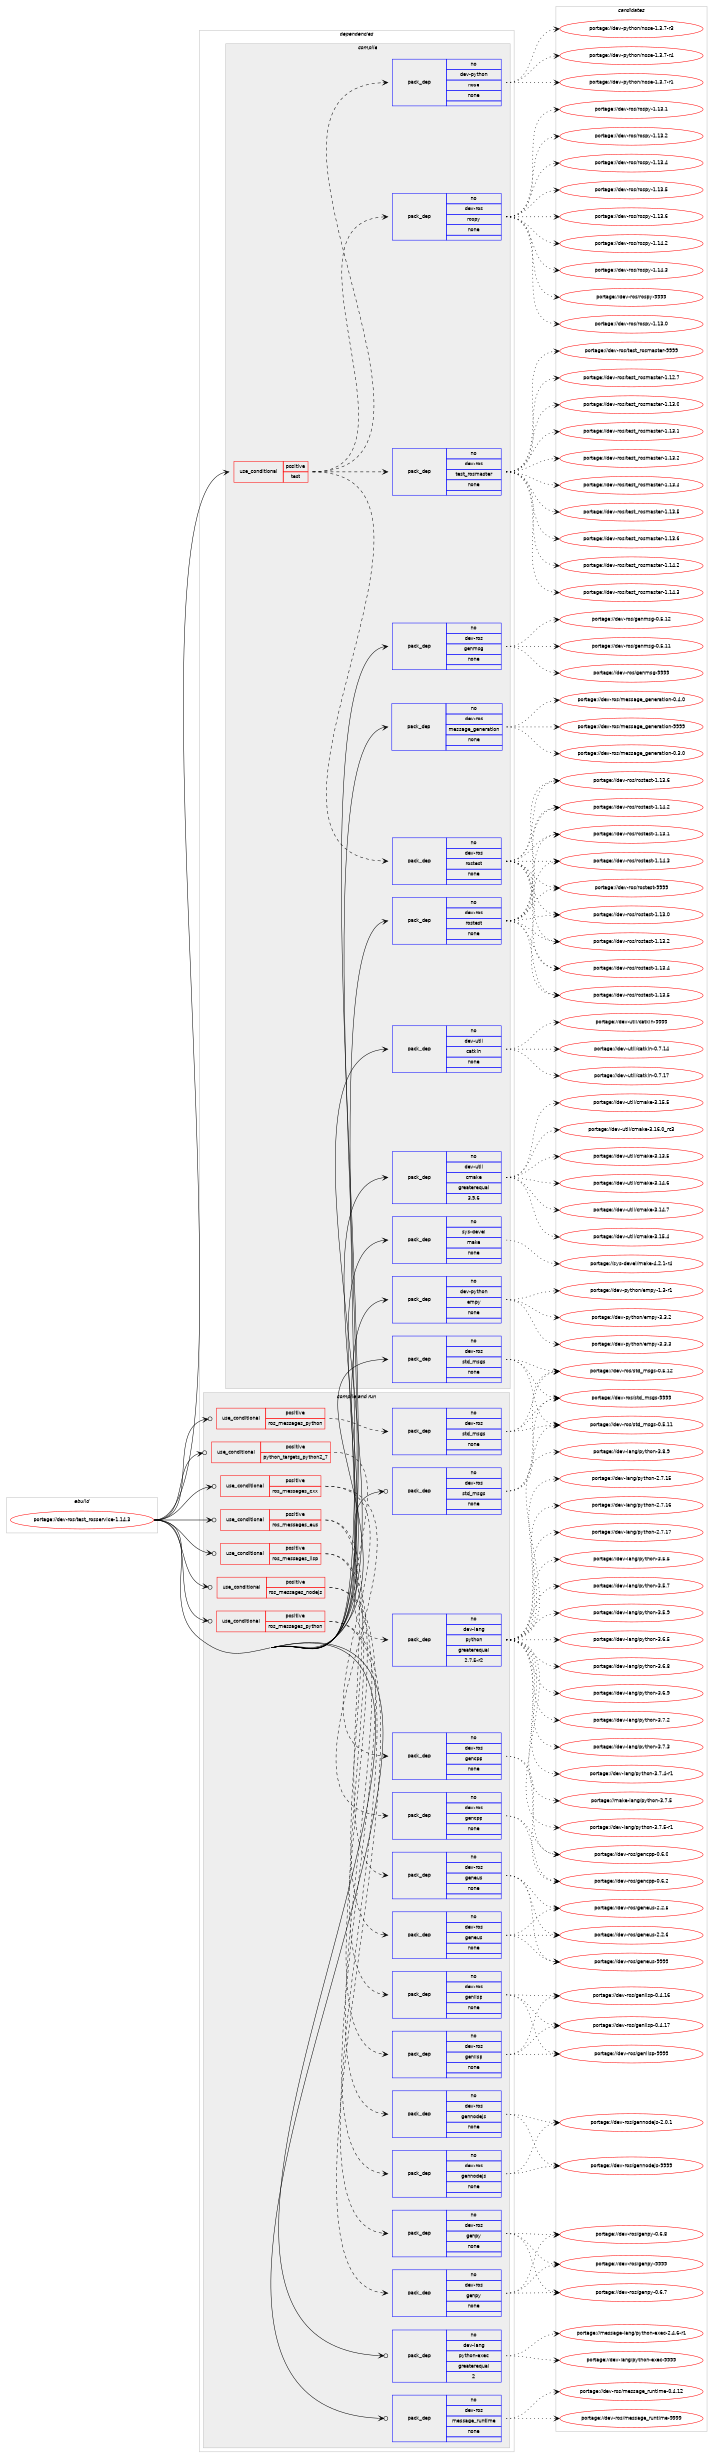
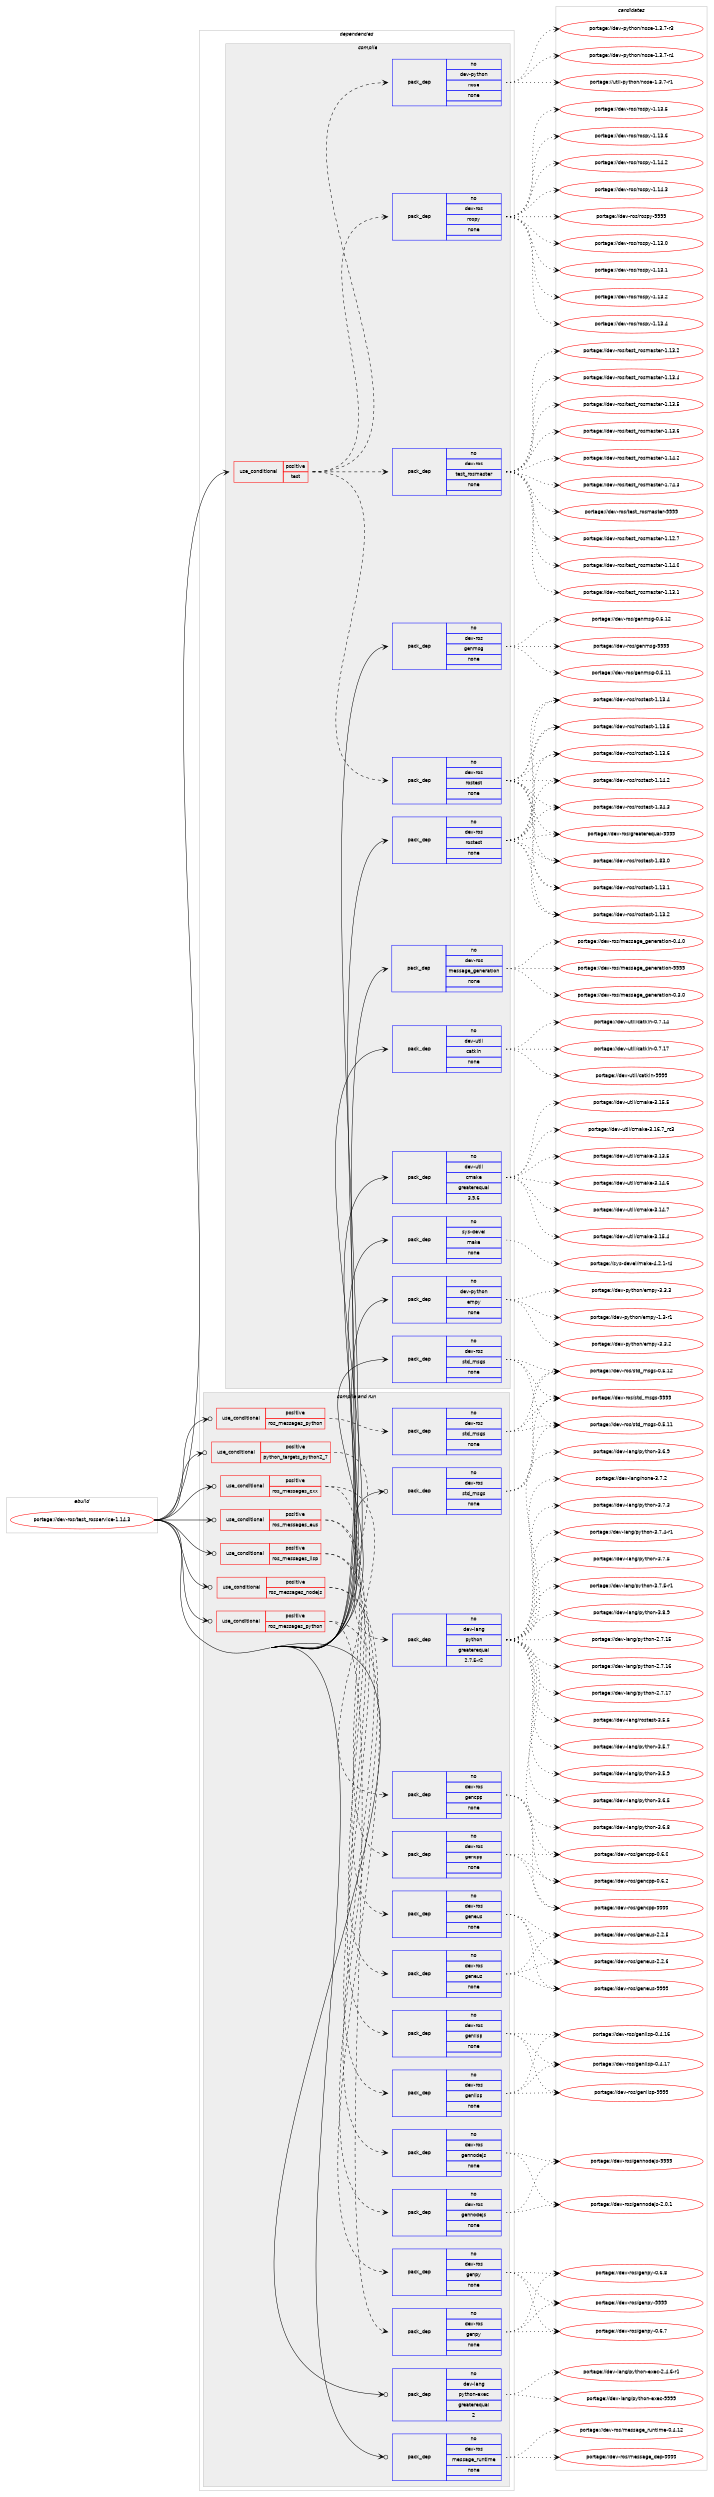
(631, 83) -> (631, 83)
(631, 405) -> (631, 566)
(631, 593) -> (631, 485)
(631, 861) -> (631, 807)
(631, 888) -> (631, 834)
(631, 915) -> (631, 861)
(631, 1130) -> (631, 1130)
(631, 1559) -> (631, 1720)
(631, 1720) -> (631, 1479)
(631, 1801) -> (631, 1559)
none -> (631, 1908)
(631, 2333) -> (631, 2372)
(631, 2418) -> (631, 2457)
